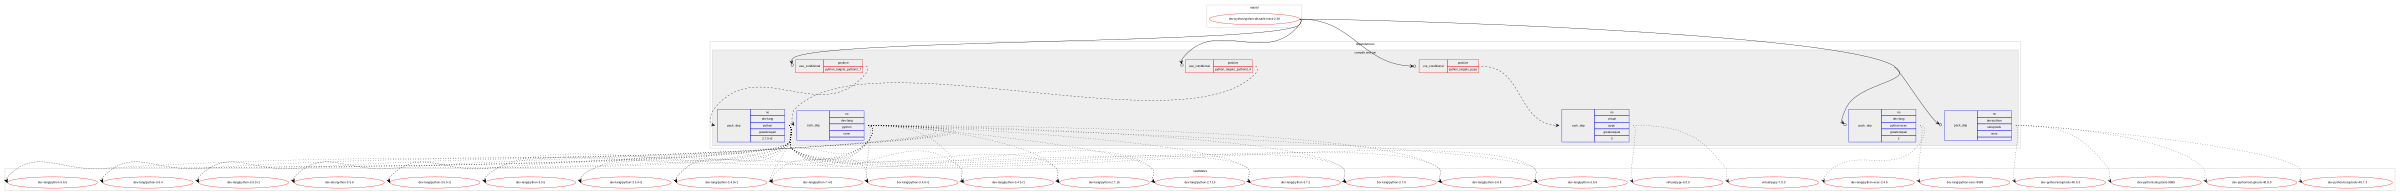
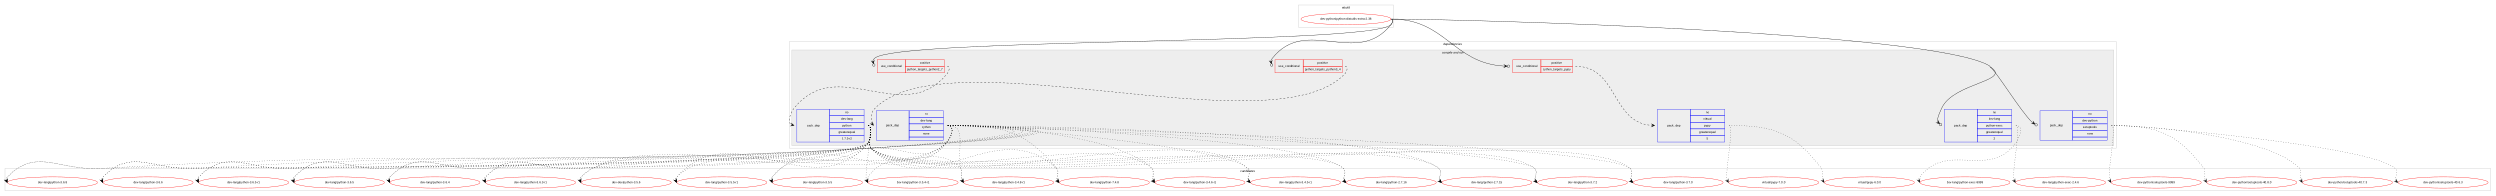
none -> (244, 182)
